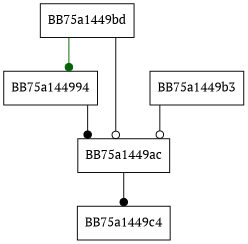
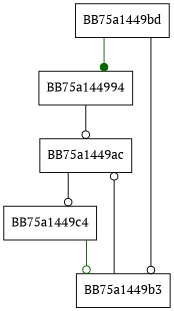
(116, 84) -> (151, 152)
(88, 118) -> (86, 118)
(124, 186) -> (68, 186)
none -> (86, 253)
